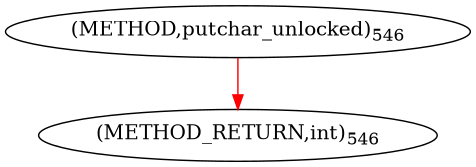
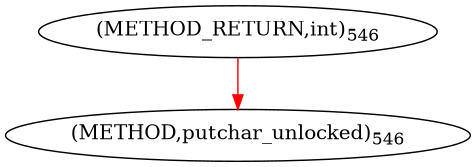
(238, 76) -> (238, 76)
